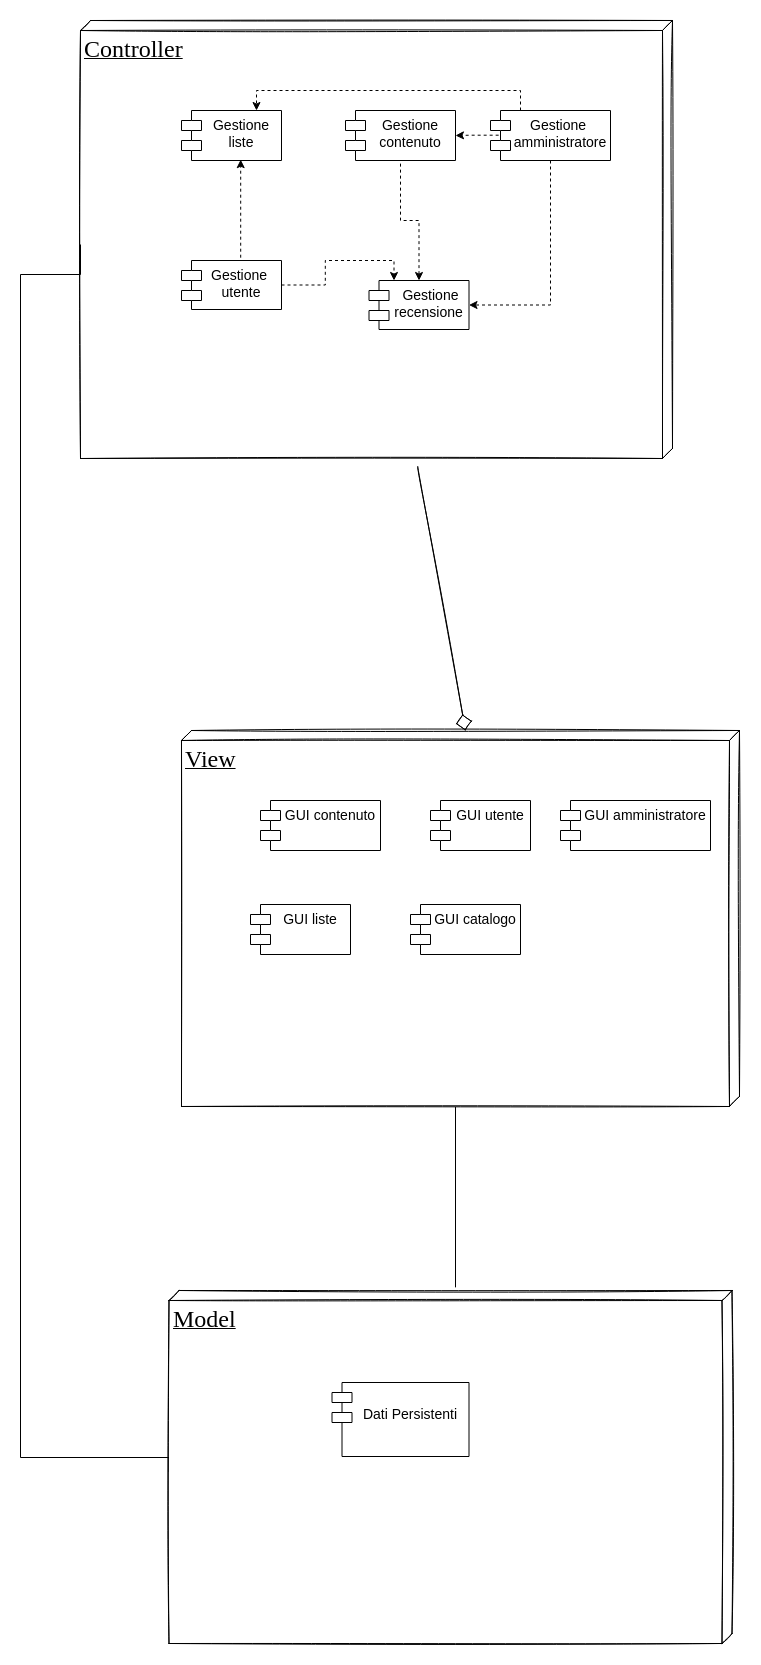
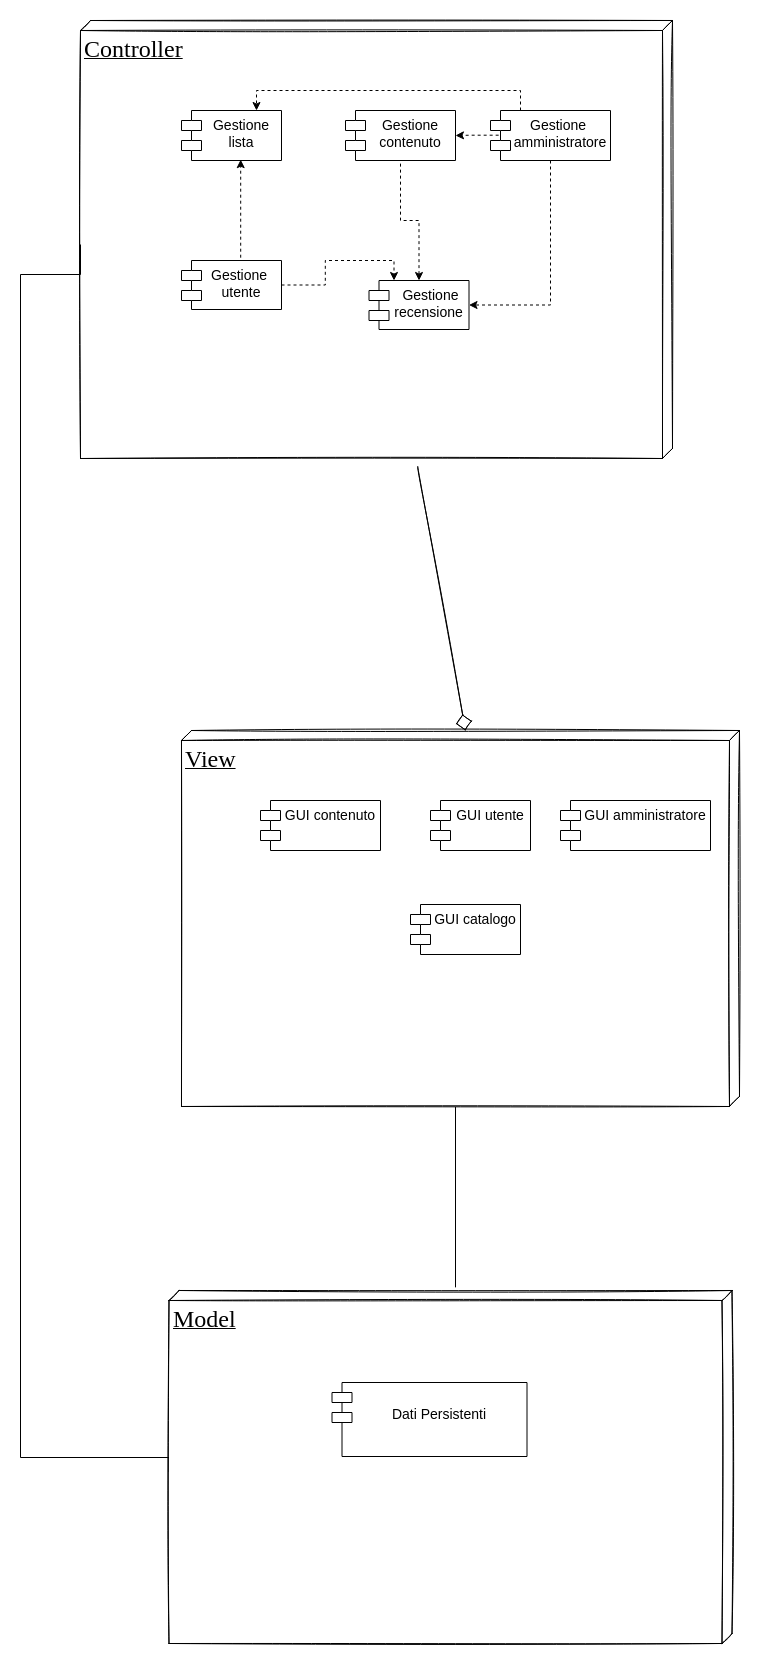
(241, 125) -> (241, 125)
(301, 930) -> none
(401, 1420) -> (430, 1420)
